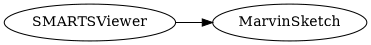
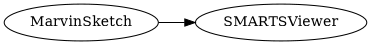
(189, 23) -> (172, 23)
